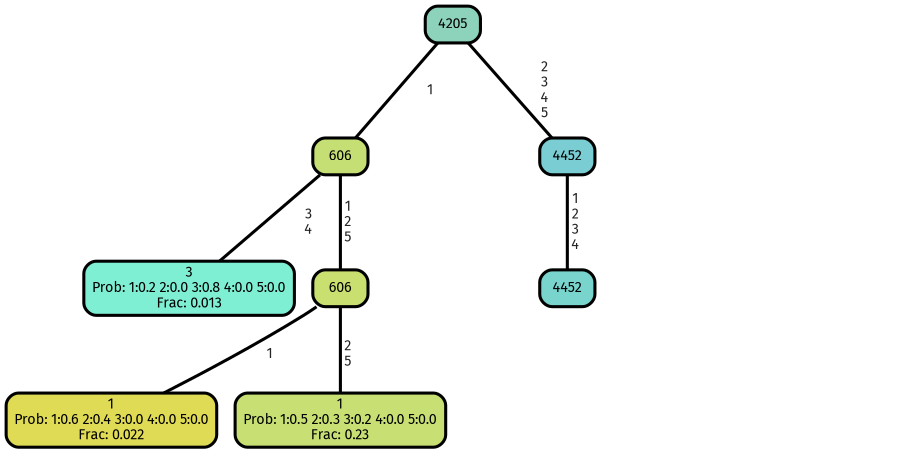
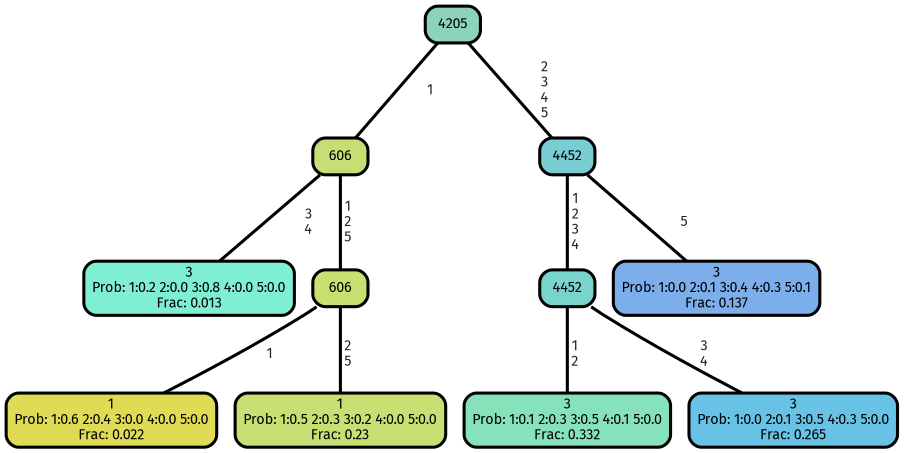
none -> (717, 288)
none -> (567, 420)
none -> (793, 420)
